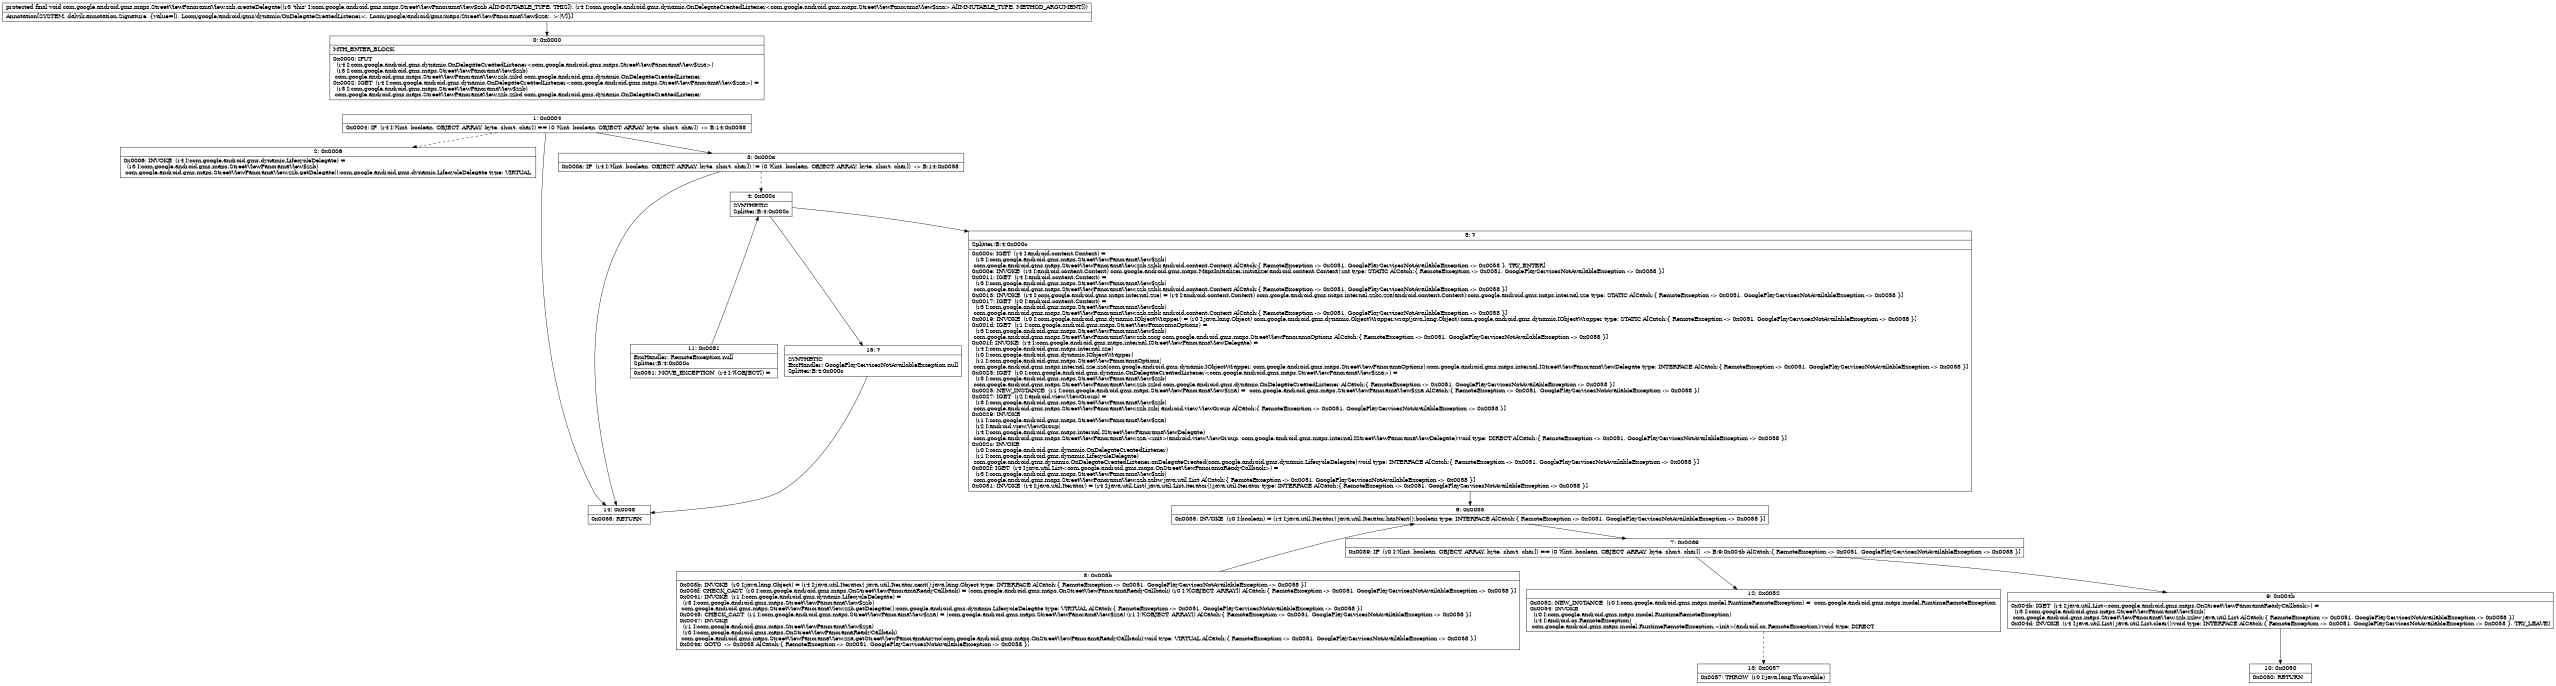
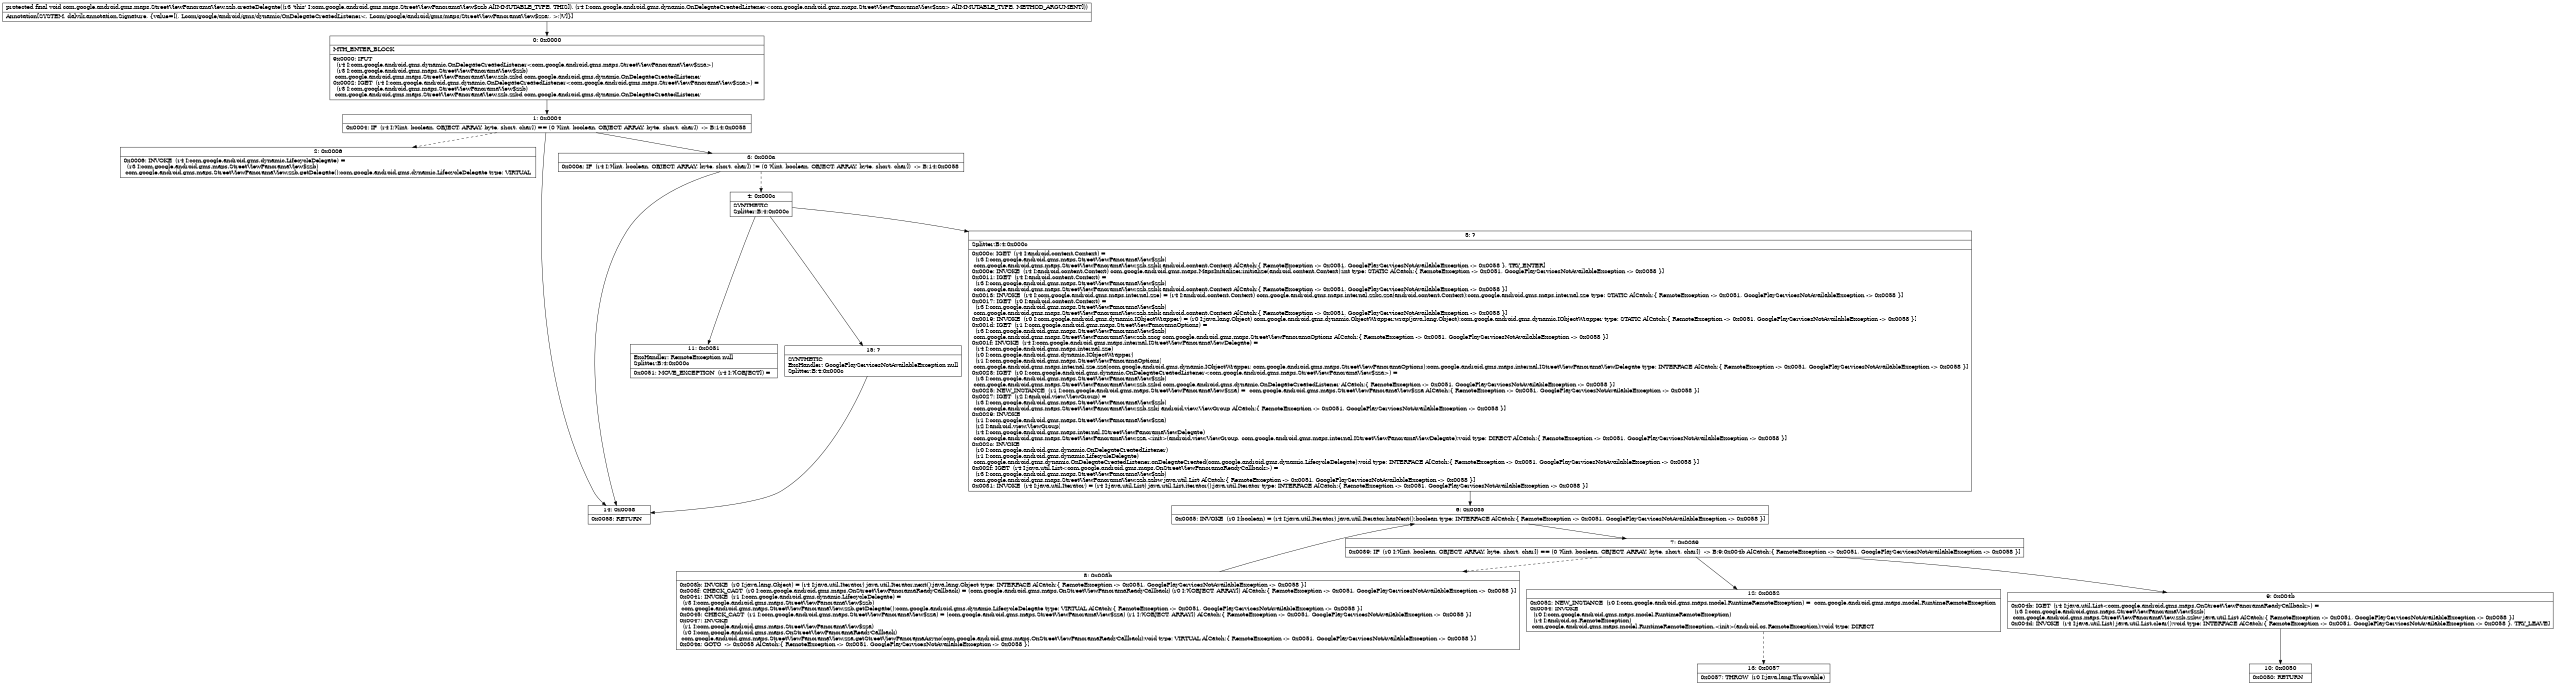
(354, 59) -> (354, 59)
none -> (547, 105)
(735, 283) -> (731, 278)
none -> (1534, 564)
